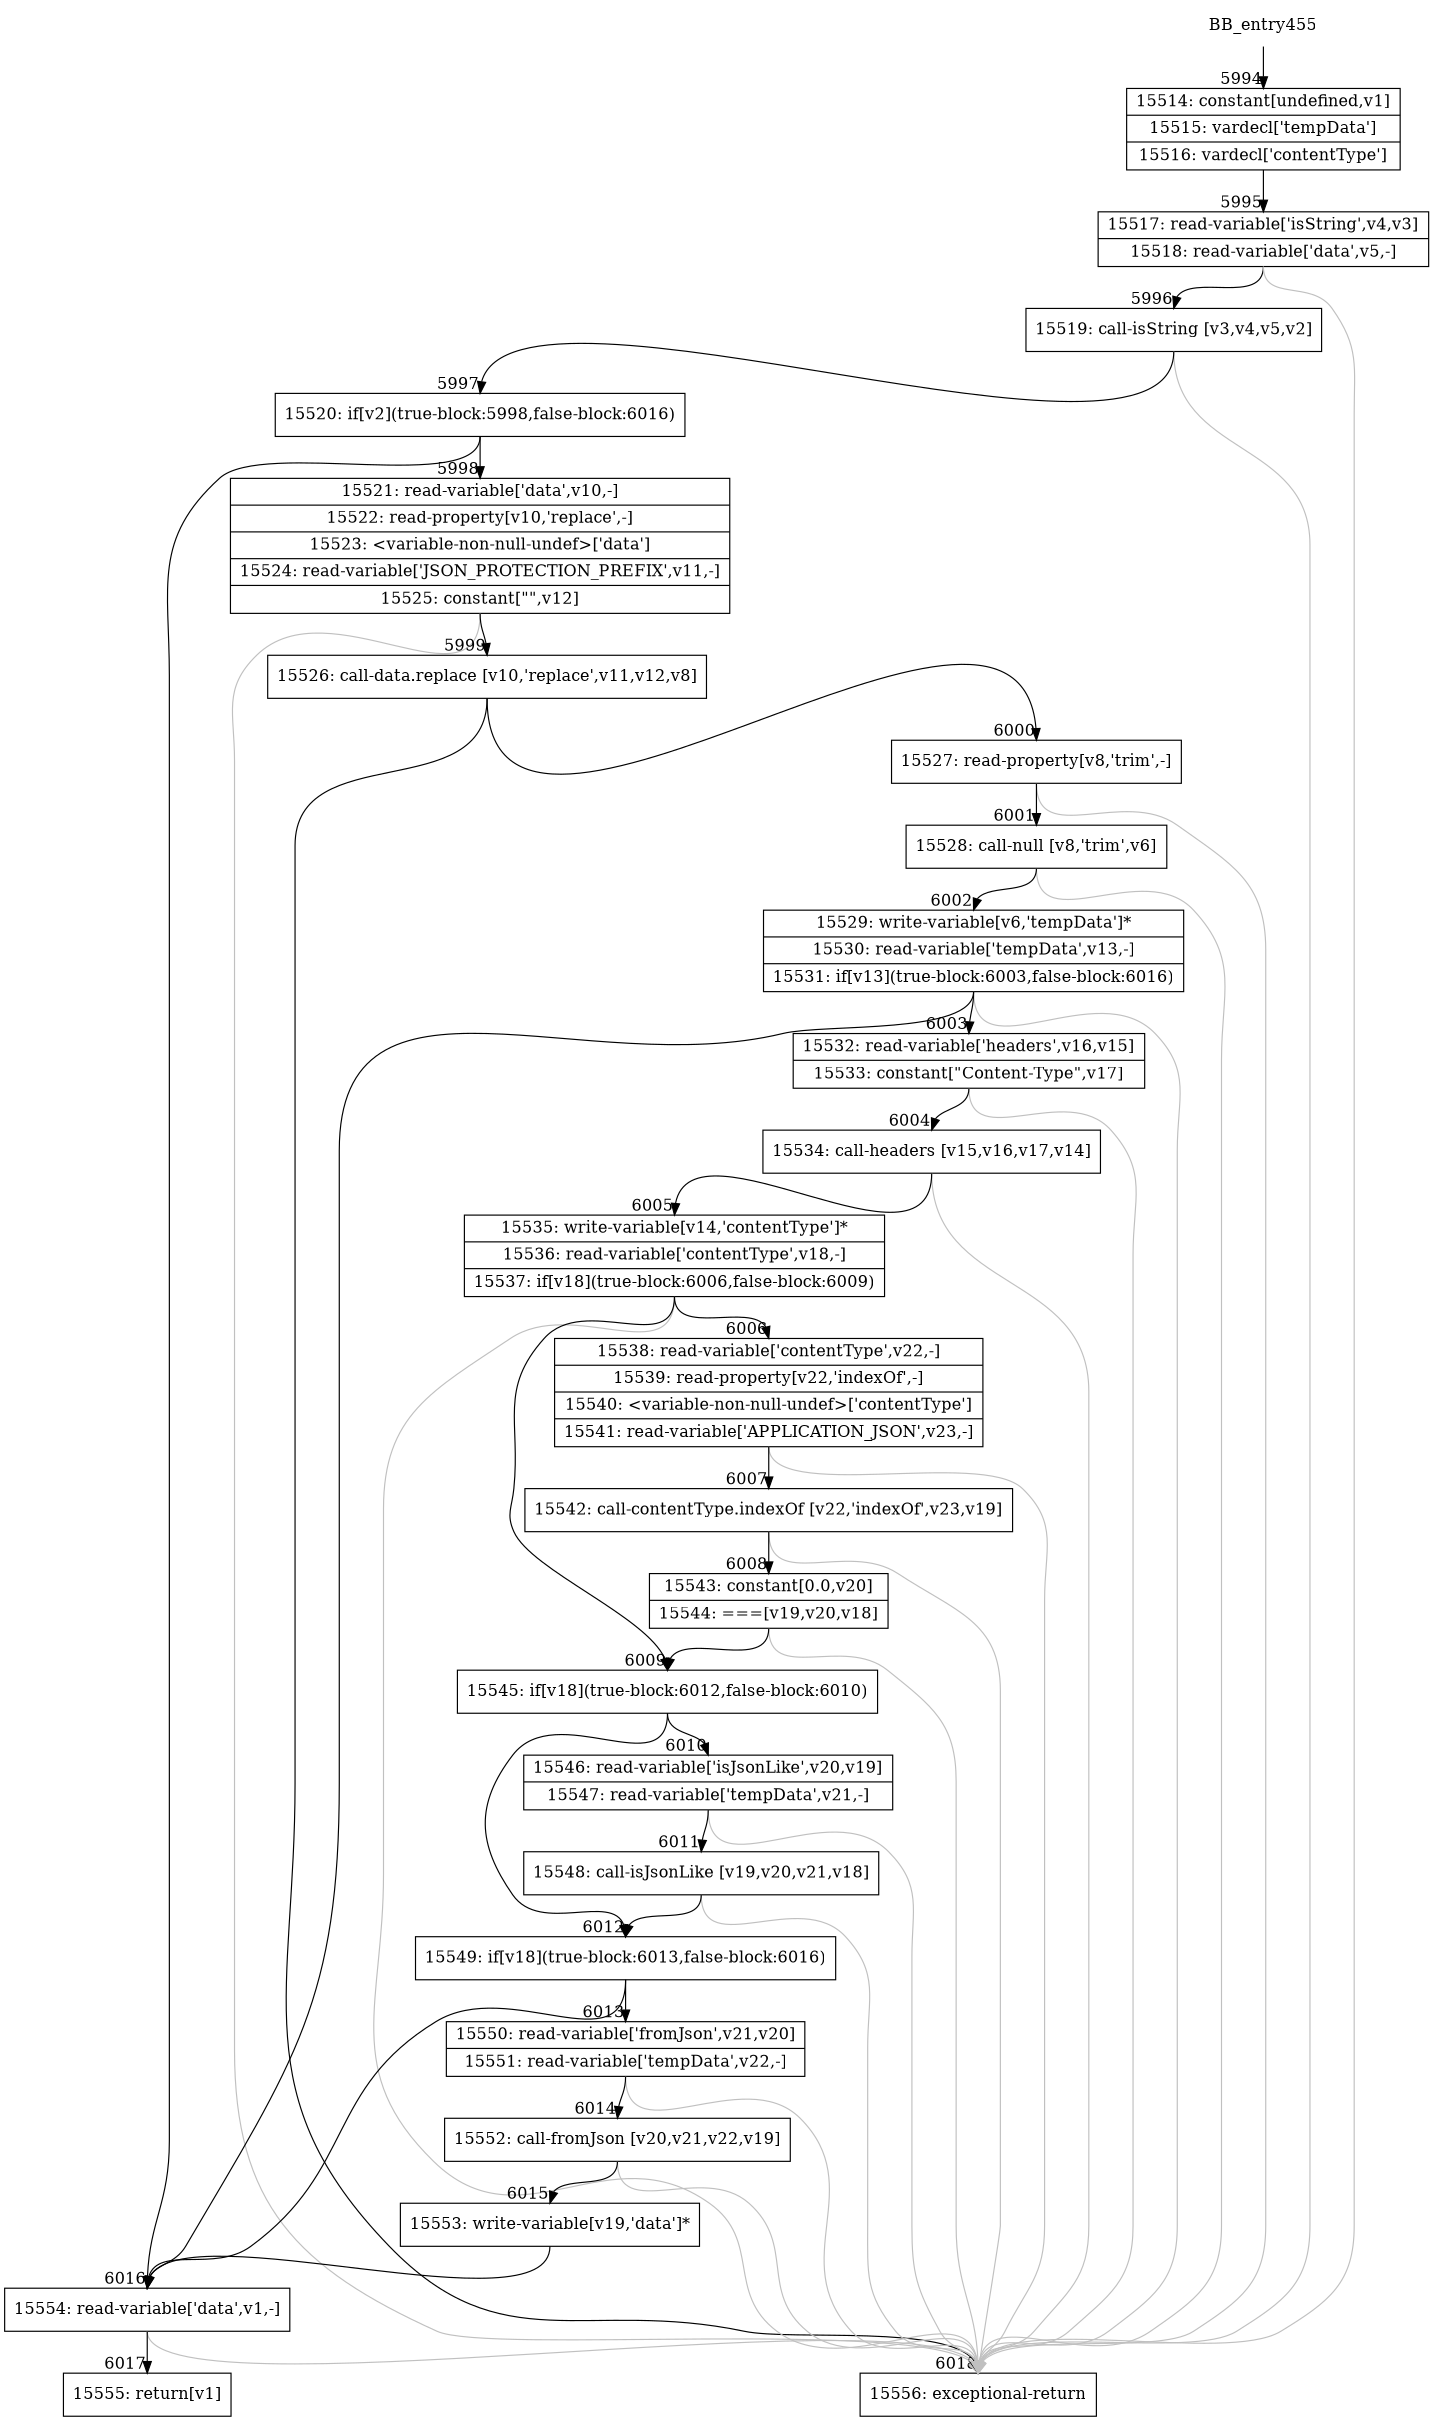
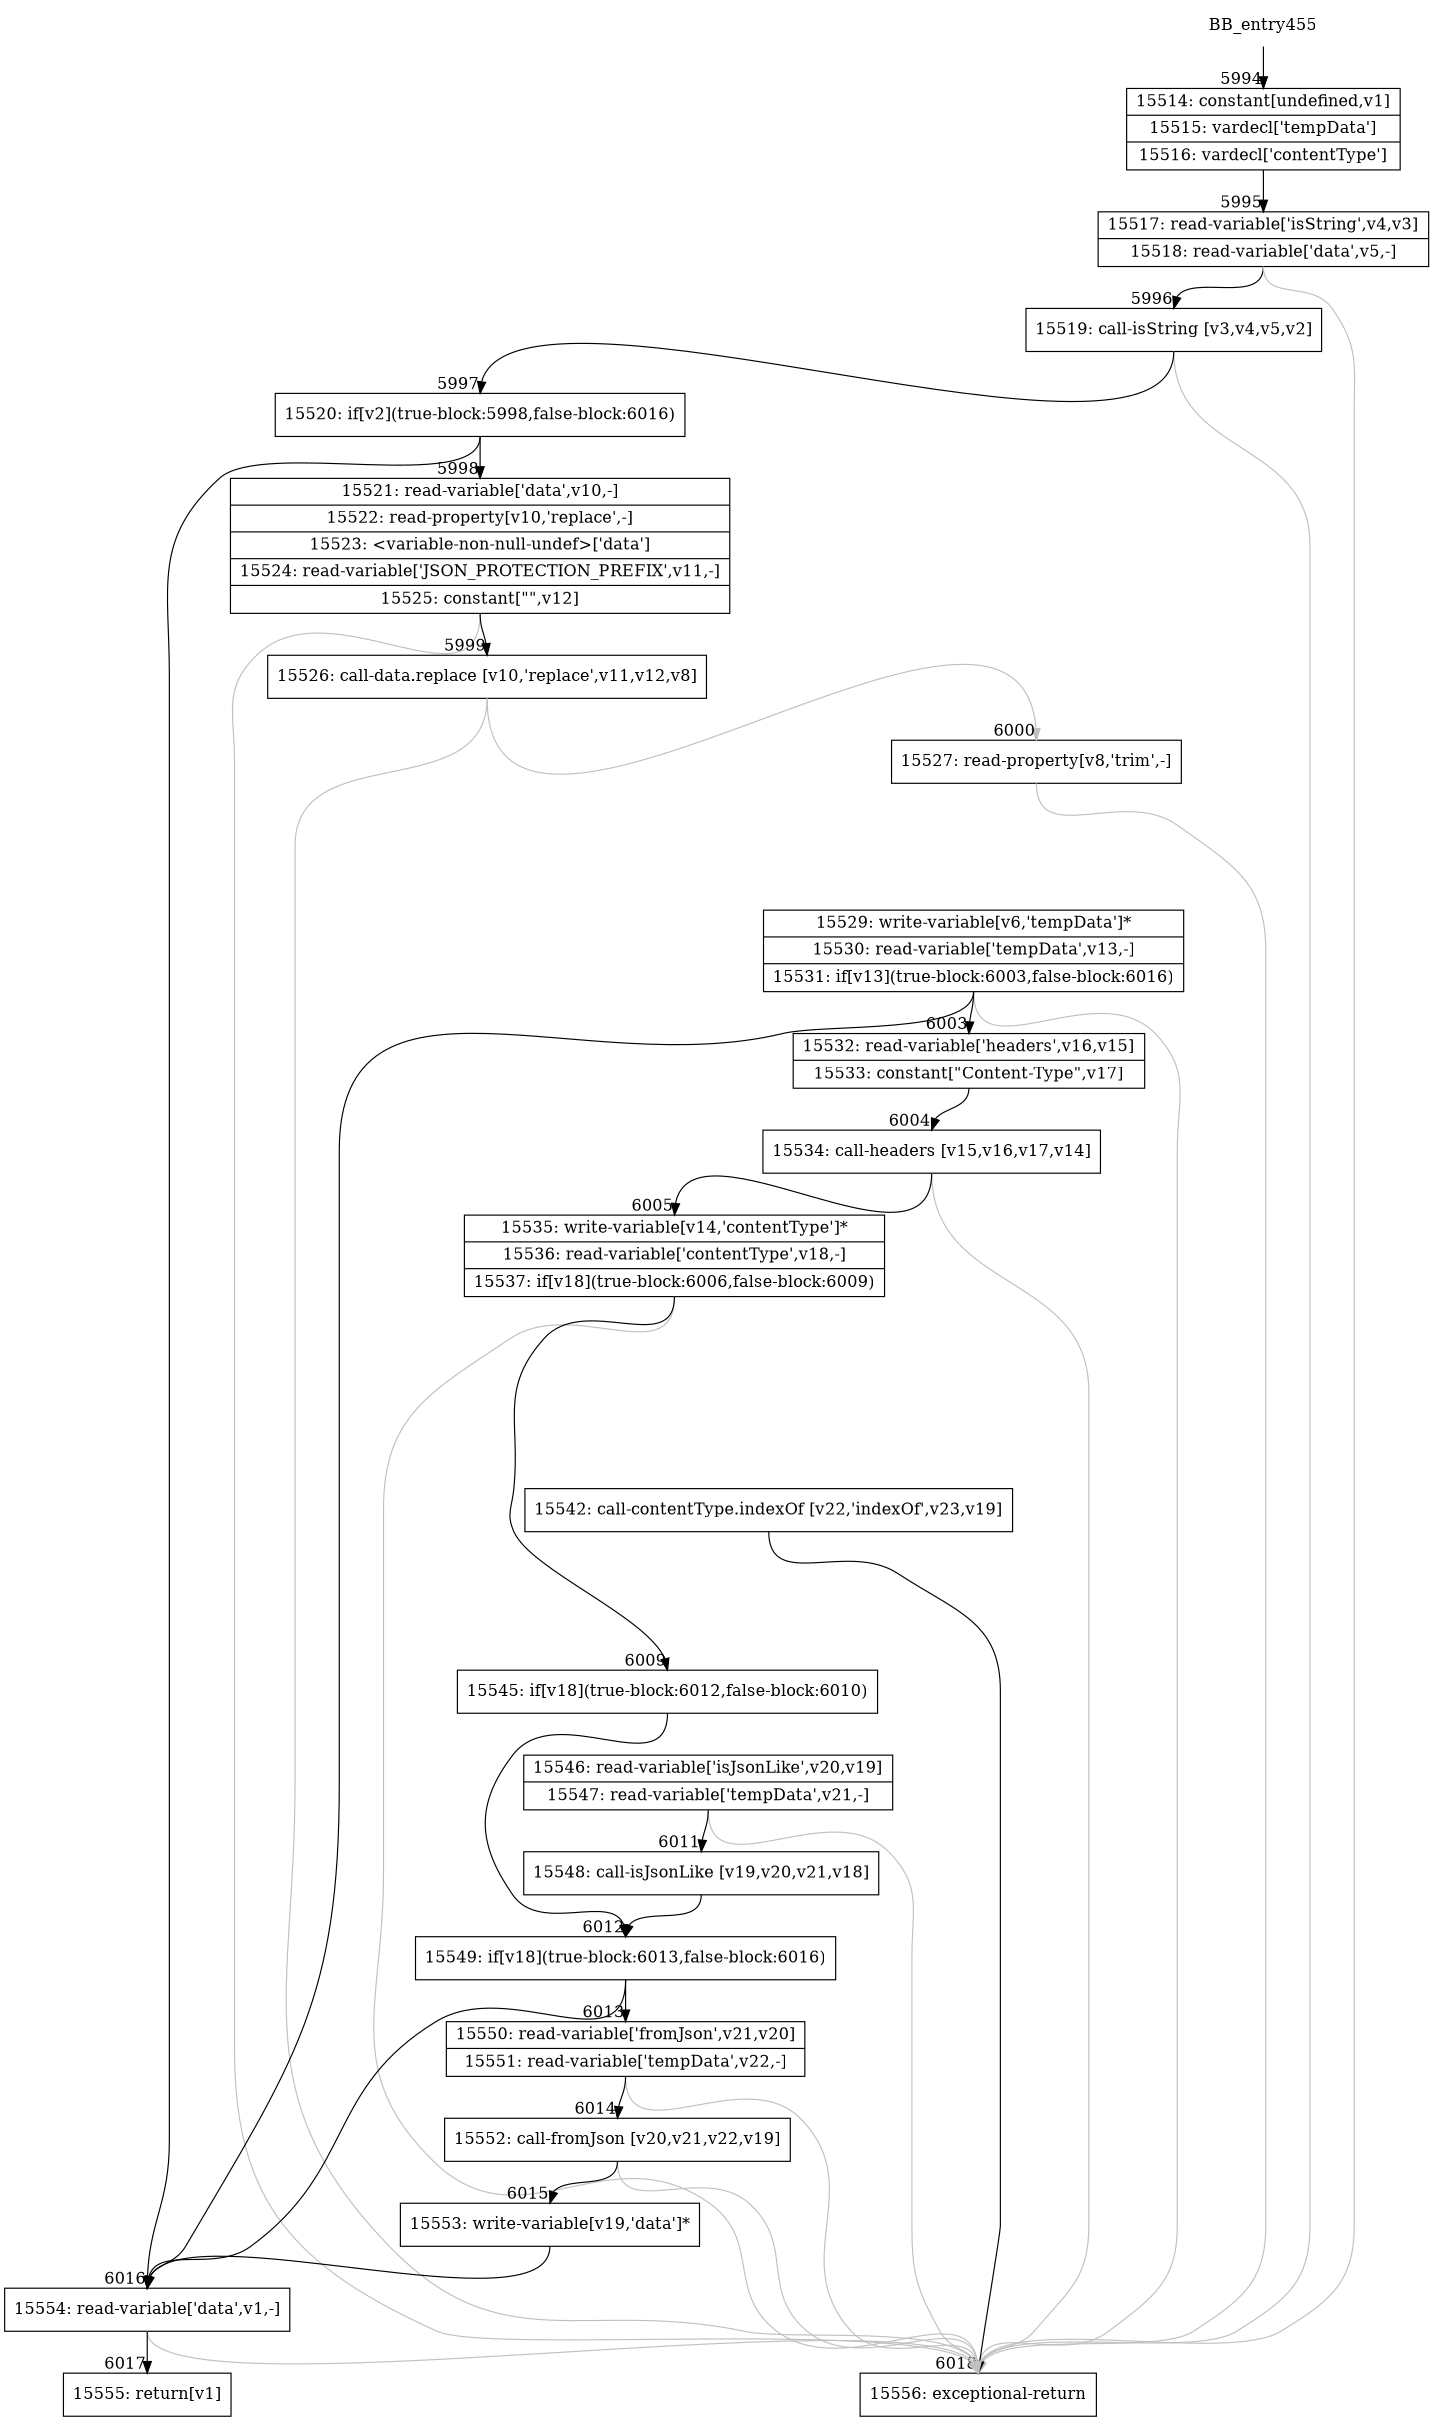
(756, 721) -> (756, 721)
(1036, 847) -> none
(769, 1393) -> none
(769, 1601) -> none
(1133, 1706) -> none
(682, 1732) -> none
(295, 1734) -> (295, 1734)
(1000, 1869) -> (1000, 1869)
(868, 2095) -> none
